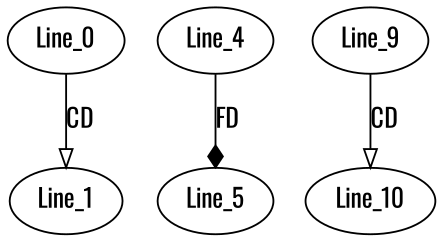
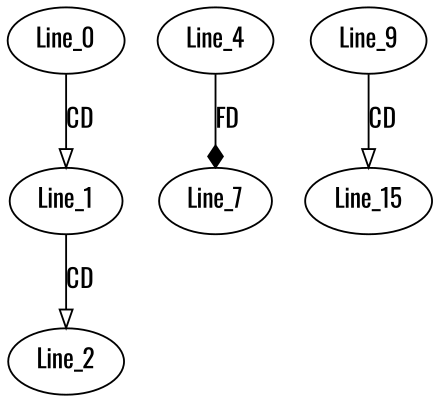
(216, 201) -> (216, 201)
(370, 201) -> (369, 201)
none -> (66, 362)
